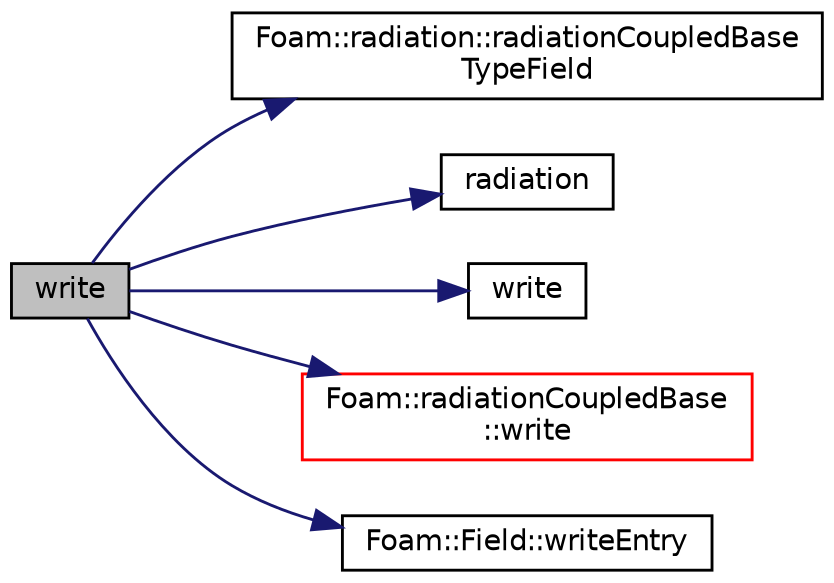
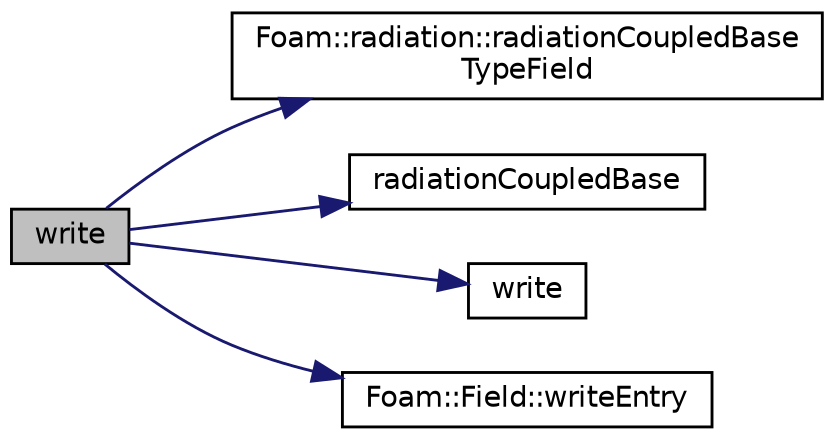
(527, 182) -> (527, 182)
(527, 417) -> none
